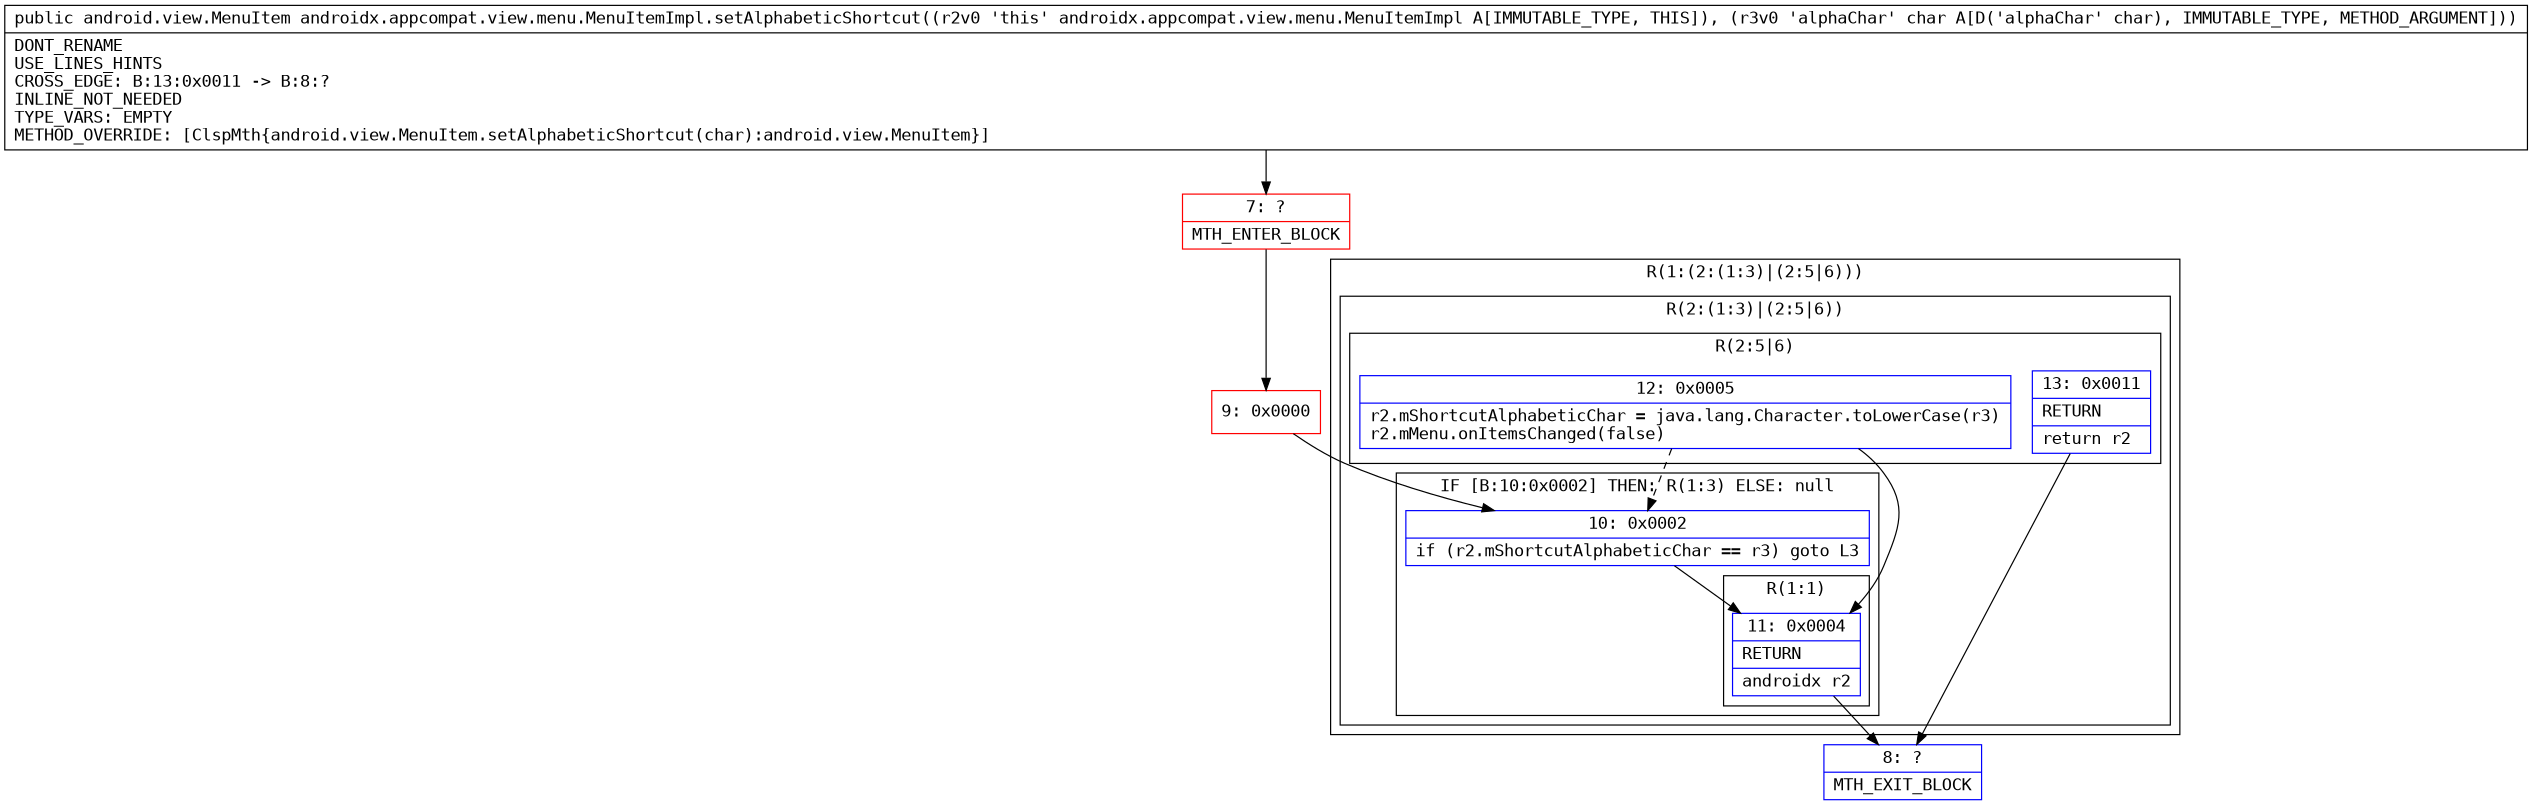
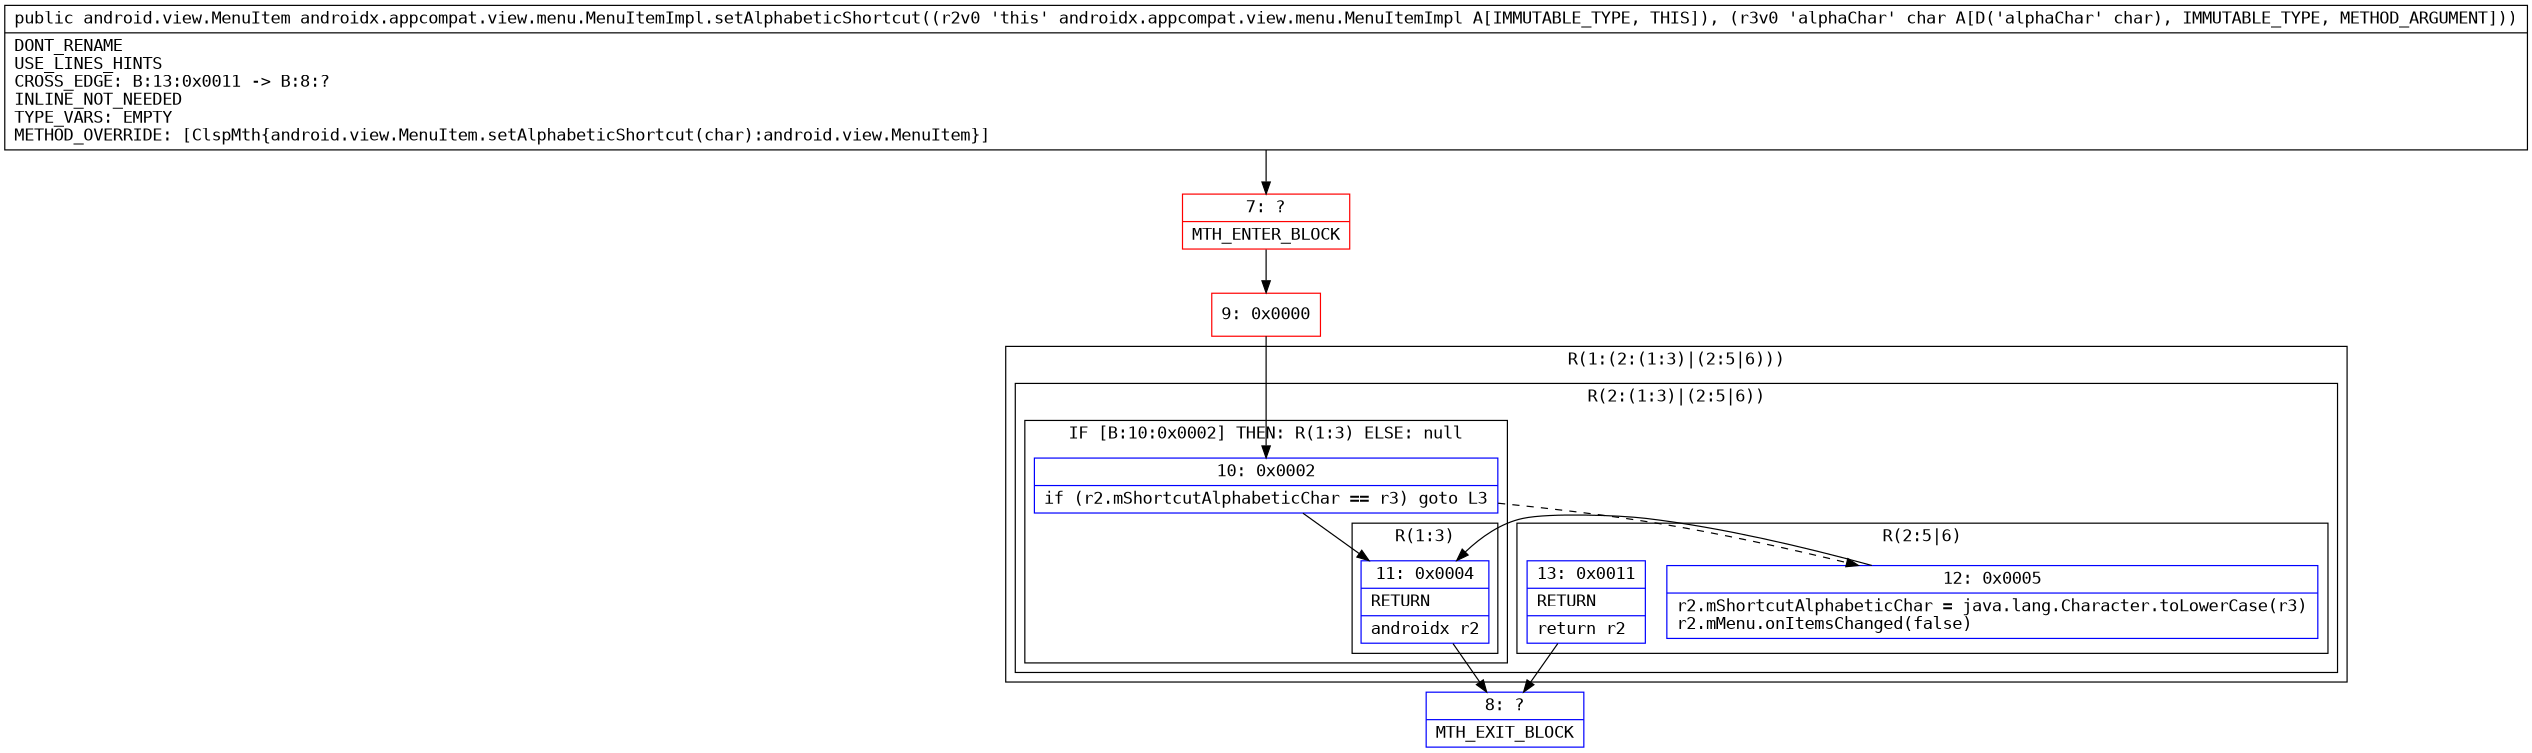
(1659, 480) -> (1673, 526)
(1796, 589) -> (1425, 537)
